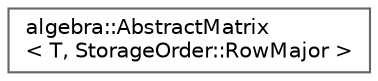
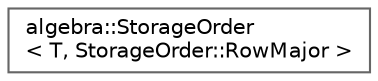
(189, 40) -> (189, 40)
